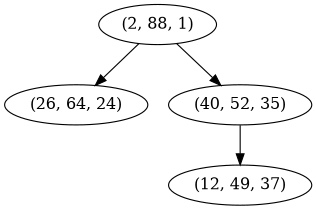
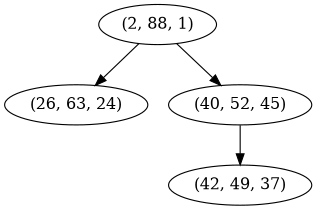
(76, 105) -> (76, 105)
(240, 105) -> (240, 105)
(240, 185) -> (240, 185)
